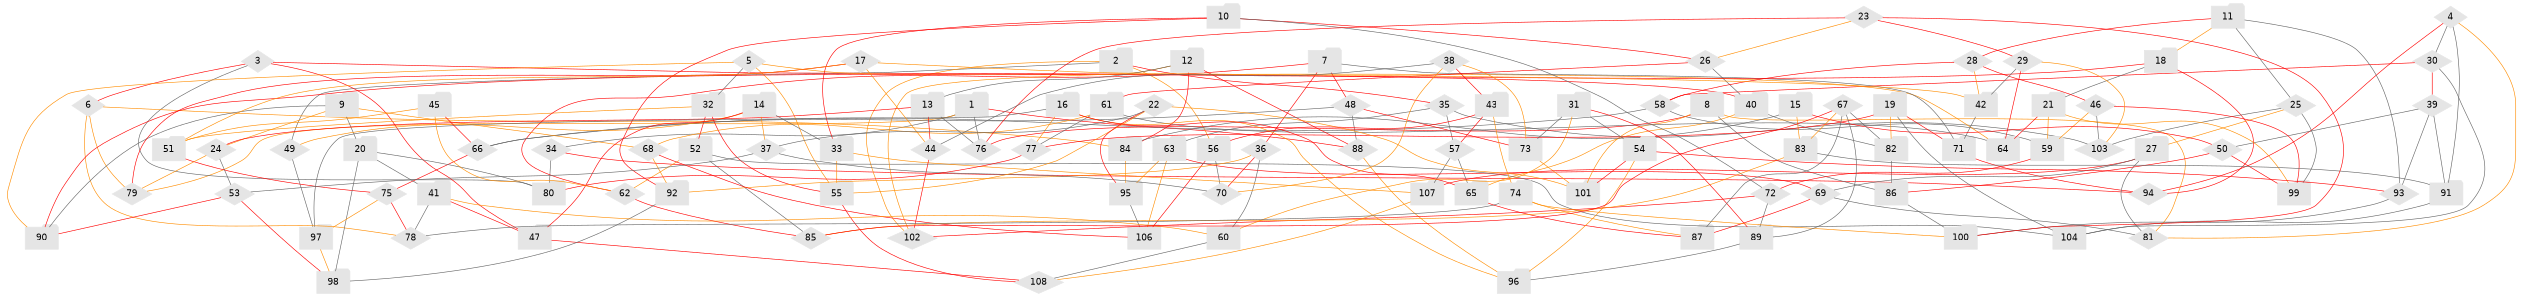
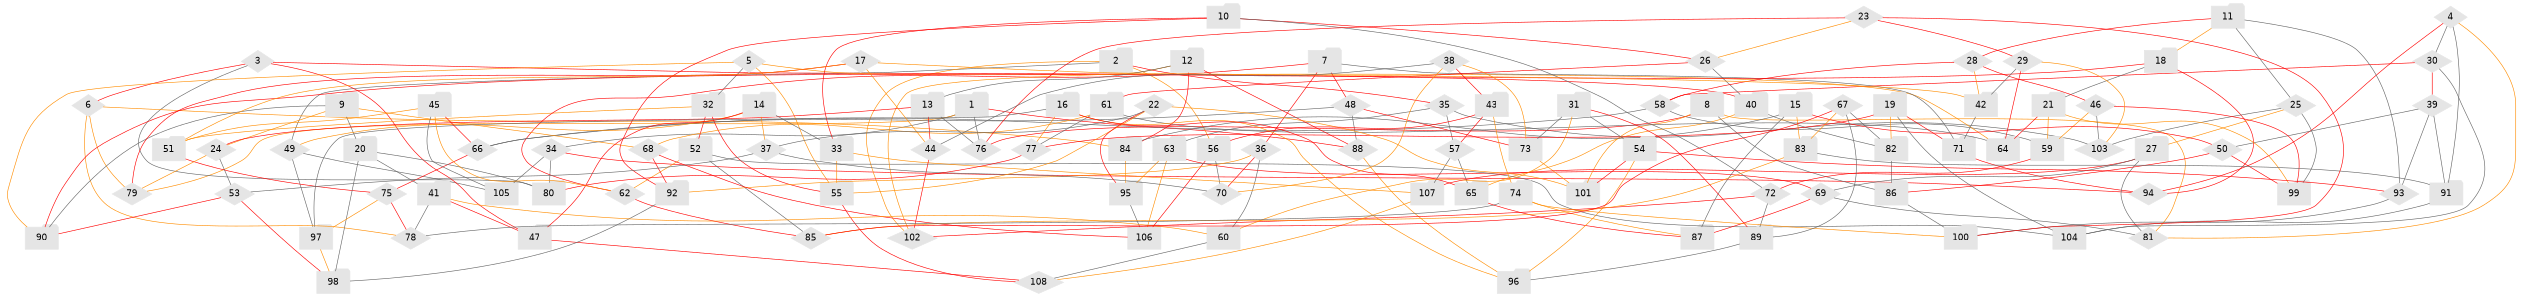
(1813, 168) -> (1739, 165)
(660, 171) -> (660, 171)
none -> (502, 194)
